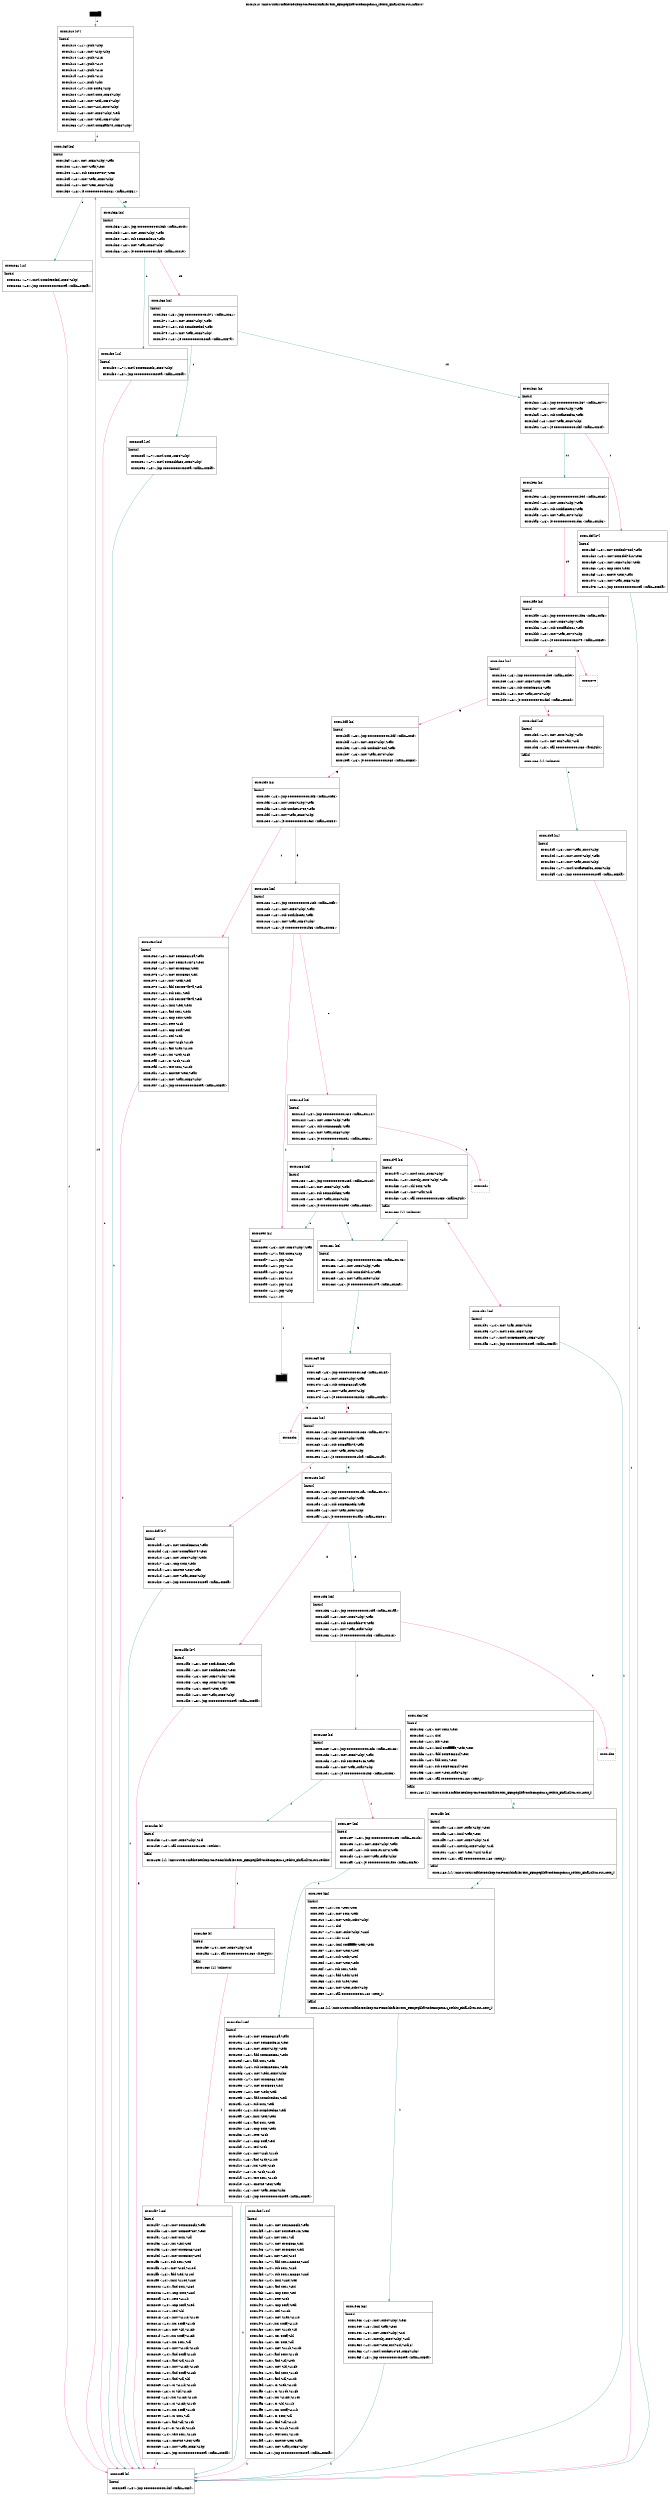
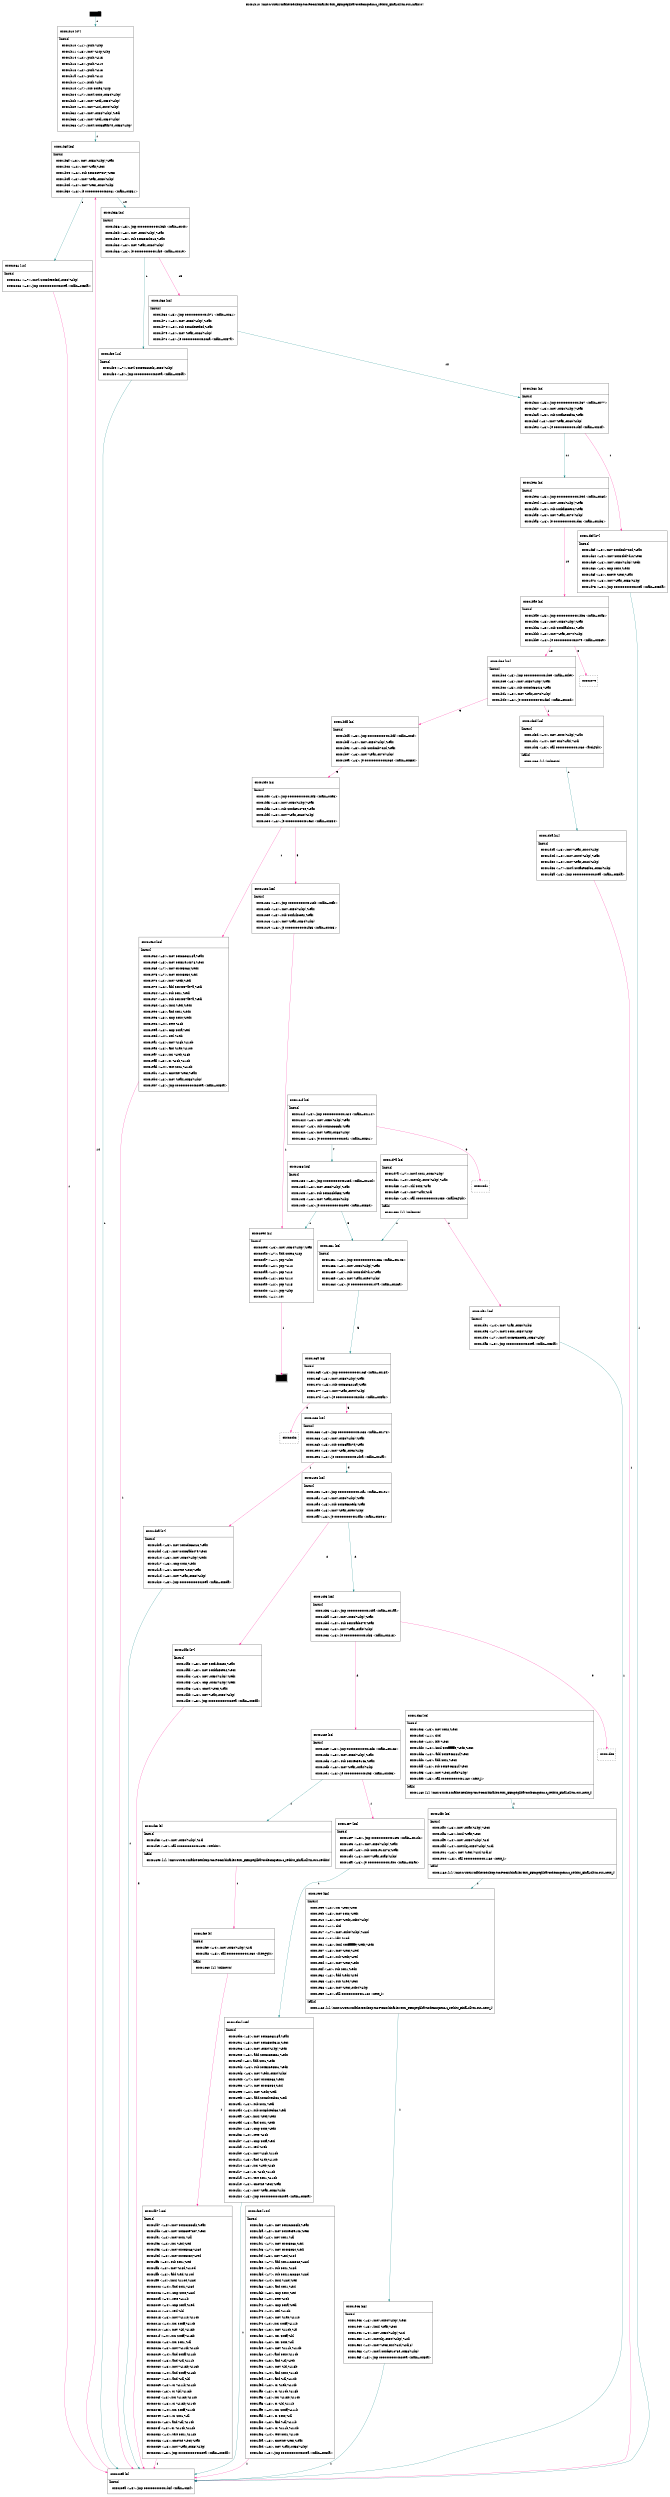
(172, 455) -> none
(314, 1013) -> none
(103, 1423) -> (103, 1423)
